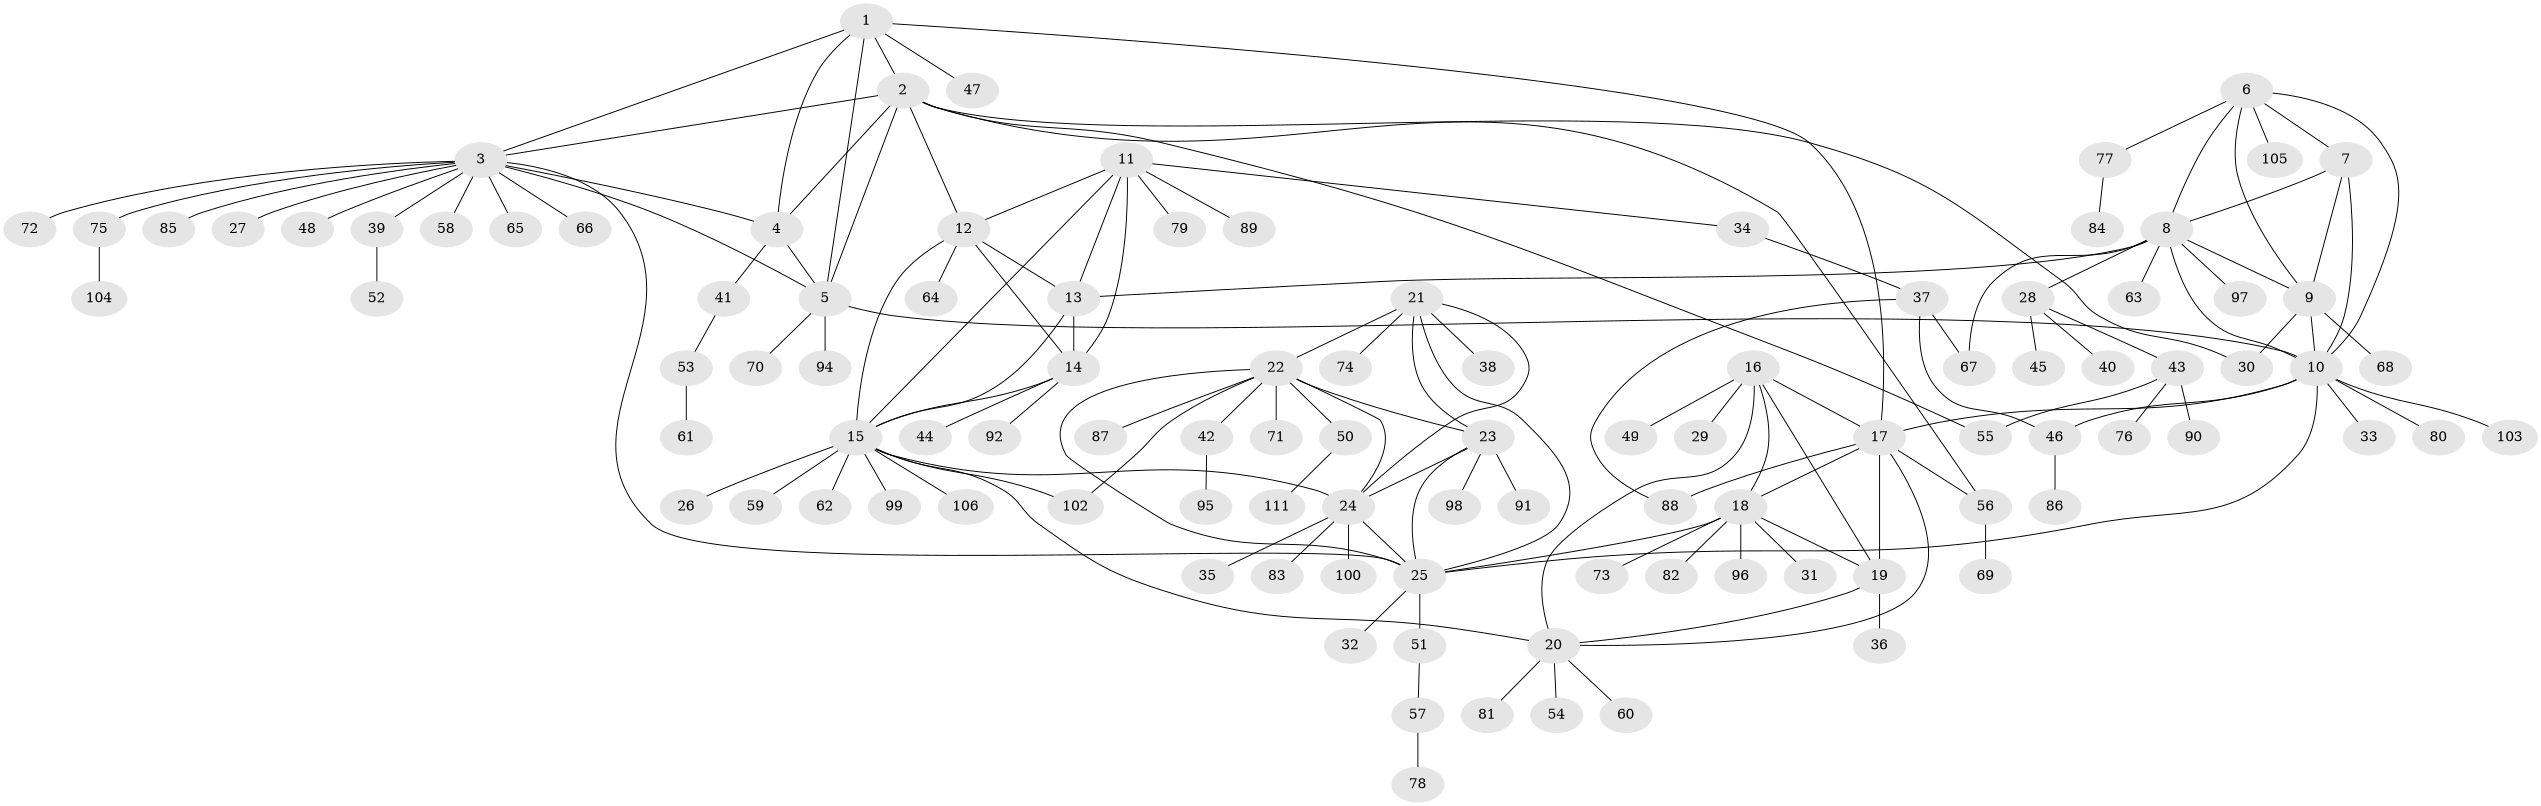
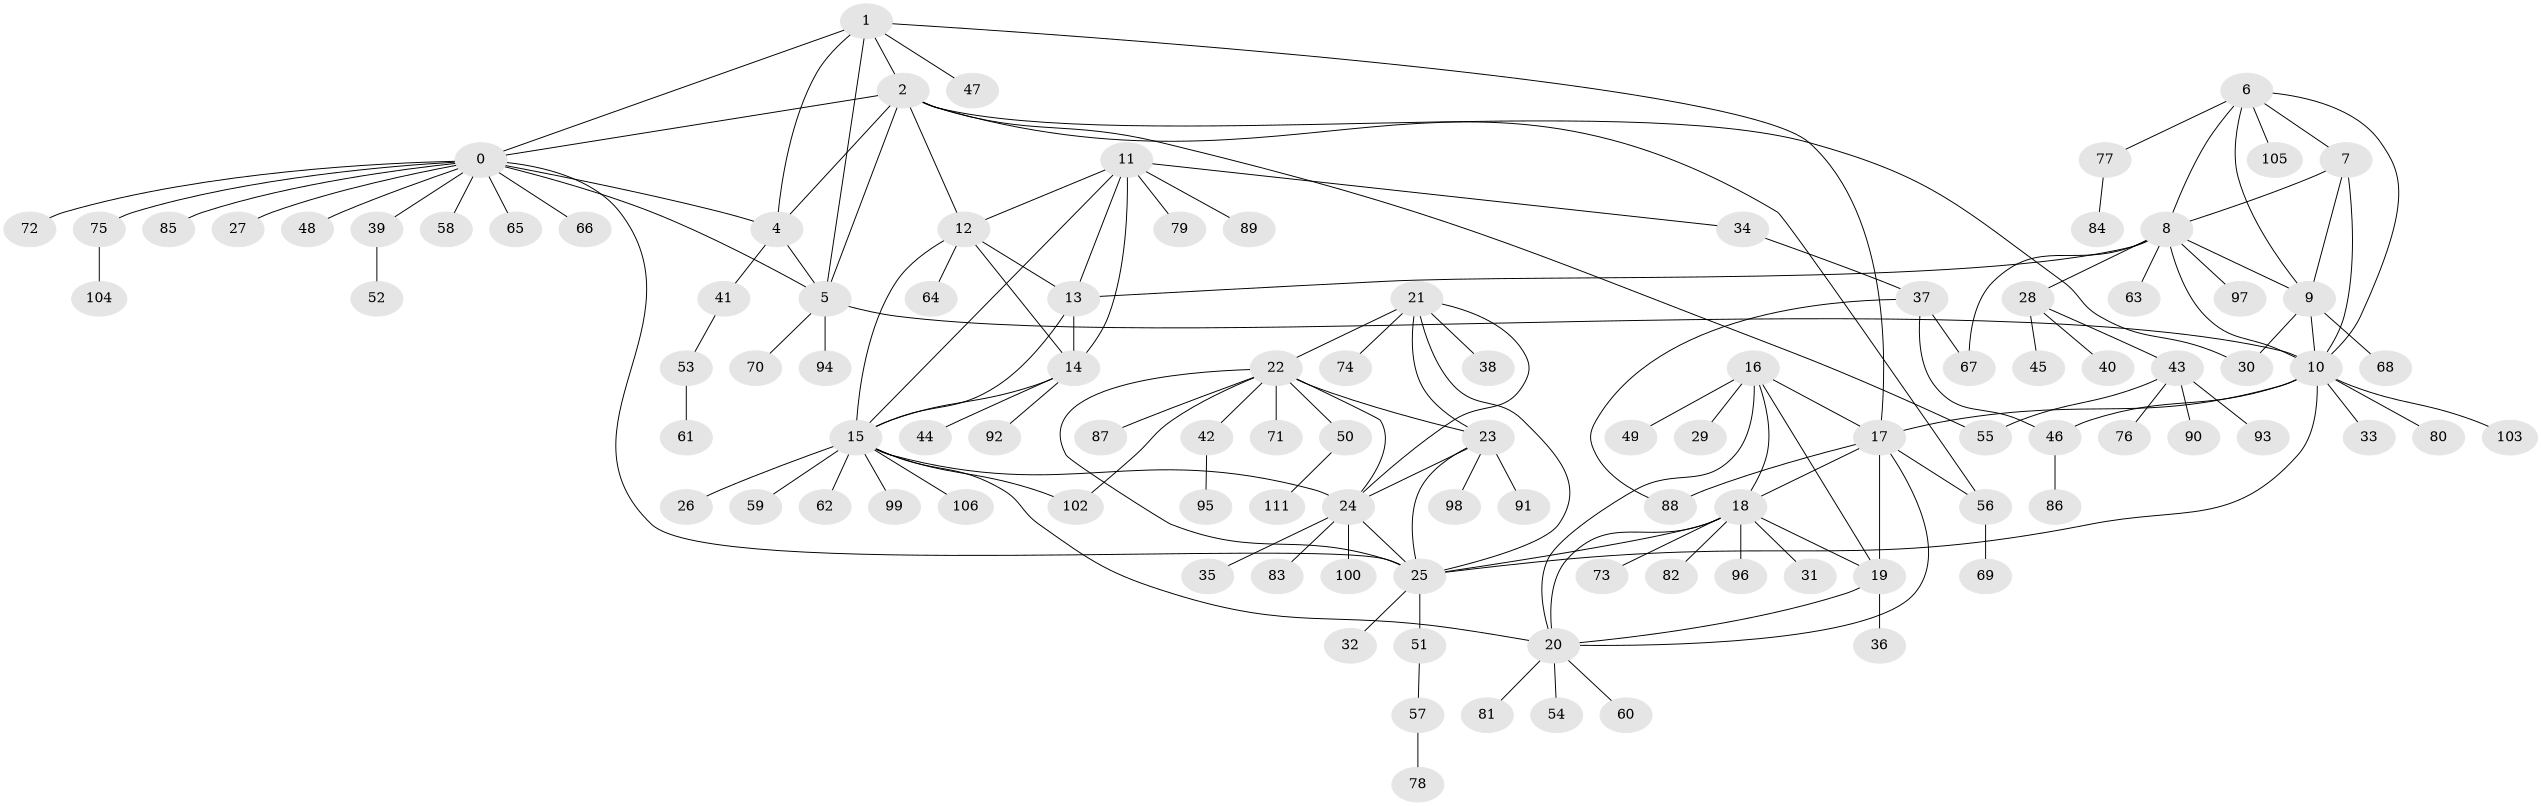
(481, 160) -> (481, 160)
none -> (2263, 438)
none -> (1605, 535)
